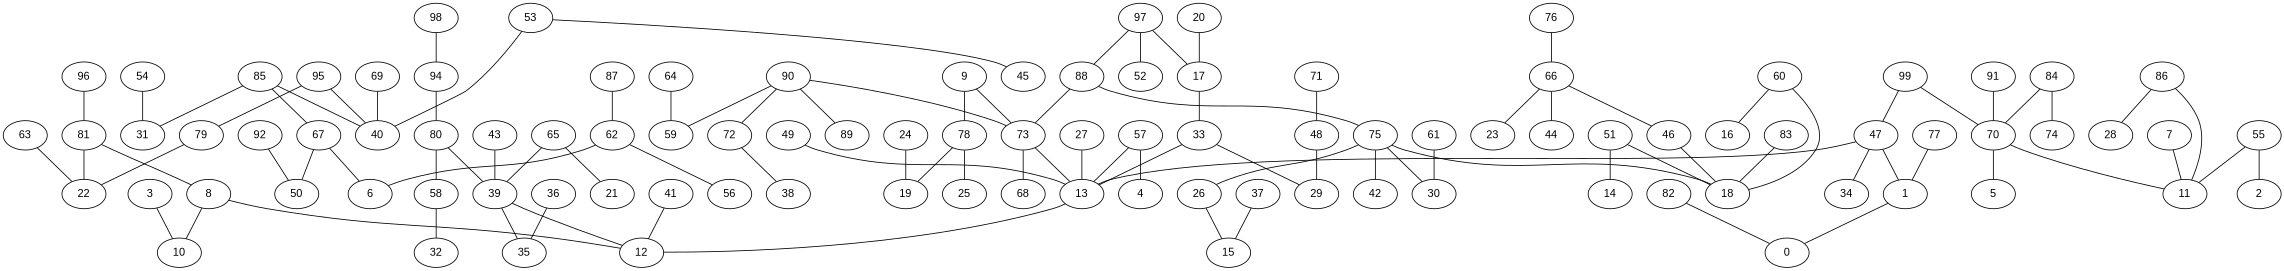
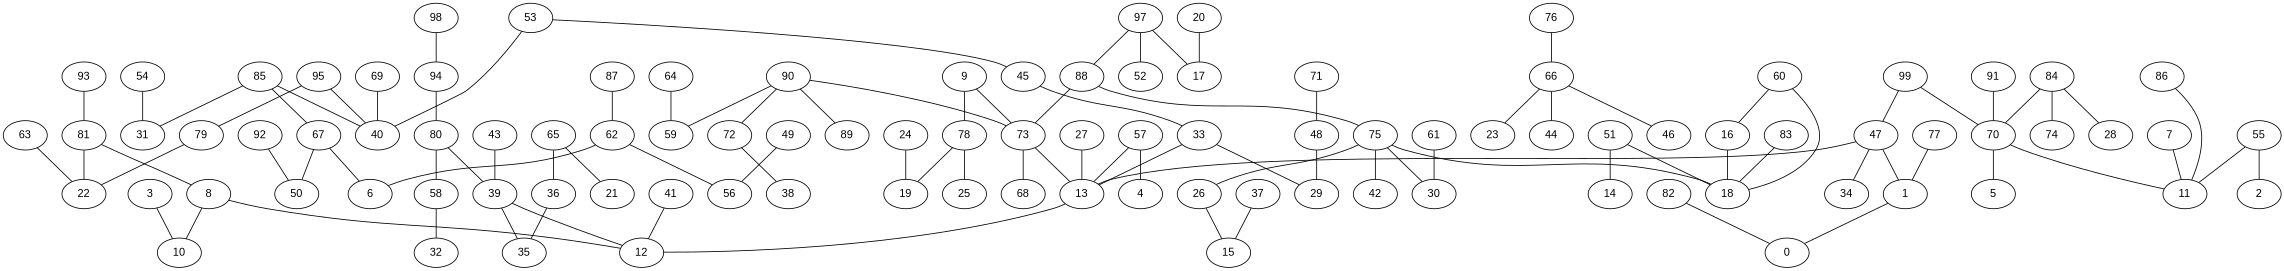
(84, 77) -> (84, 77)
(2136, 106) -> (2081, 106)
(1199, 110) -> (1111, 106)
(922, 165) -> (763, 161)
(1698, 165) -> (1728, 165)
(520, 169) -> (554, 165)
